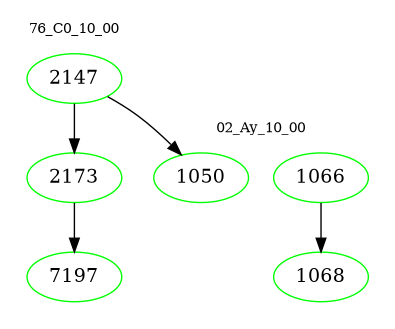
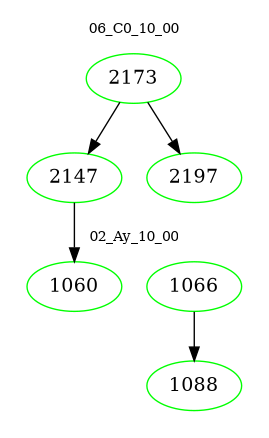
(74, 30) -> (134, 30)
(74, 121) -> (108, 122)
(201, 178) -> (74, 287)
(74, 277) -> (194, 178)
(321, 277) -> (194, 386)
